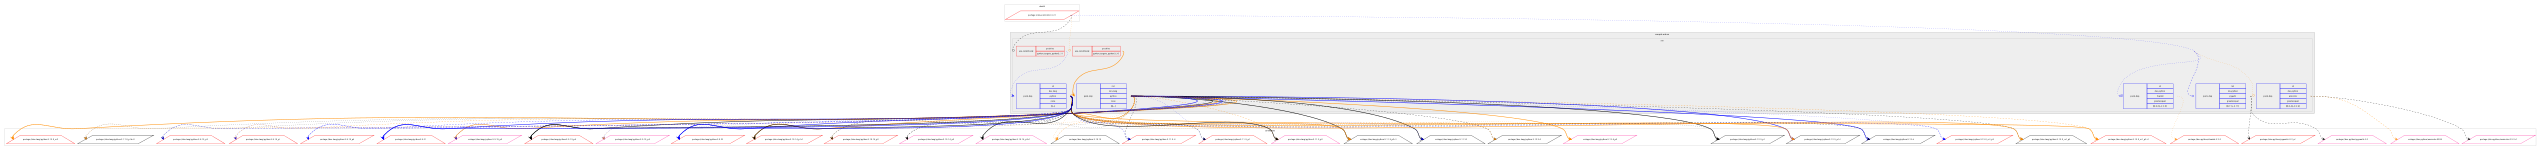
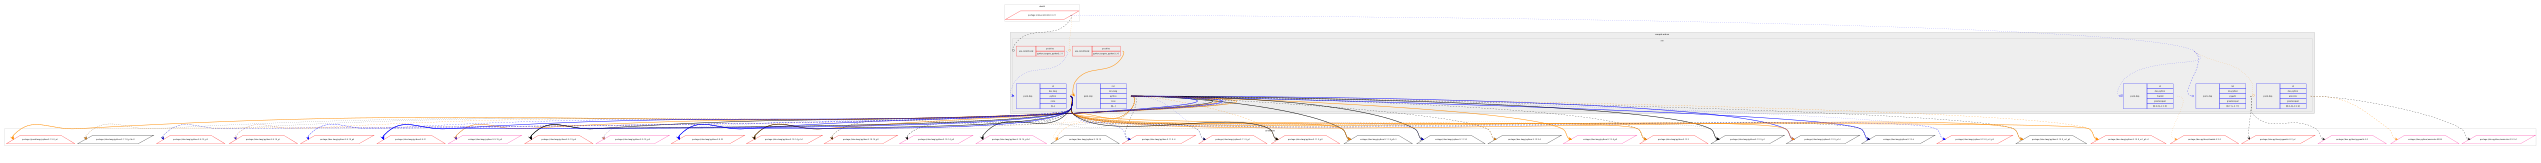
(41, 139) -> (41, 139)
(1306, 139) -> (1306, 139)
none -> (1674, 139)
